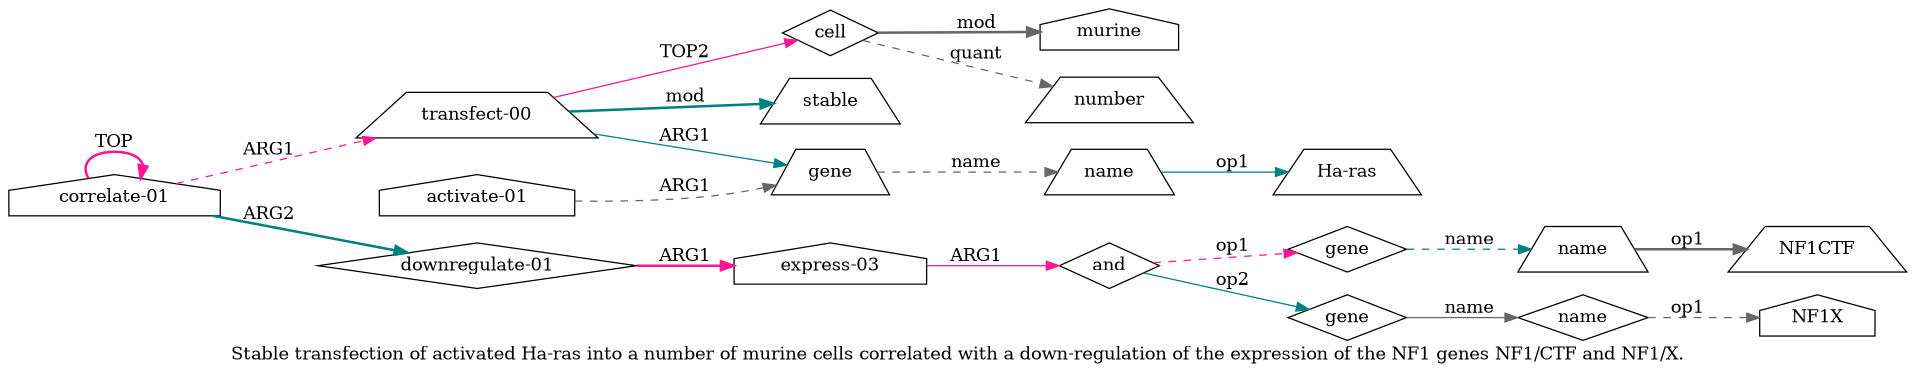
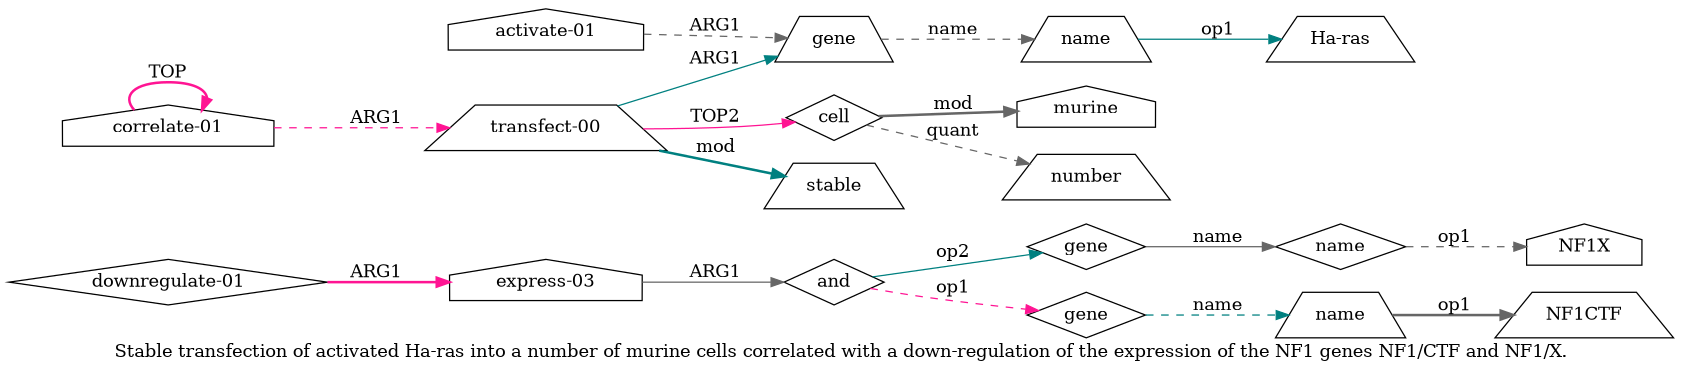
(304, 233) -> none
(986, 266) -> (707, 282)
